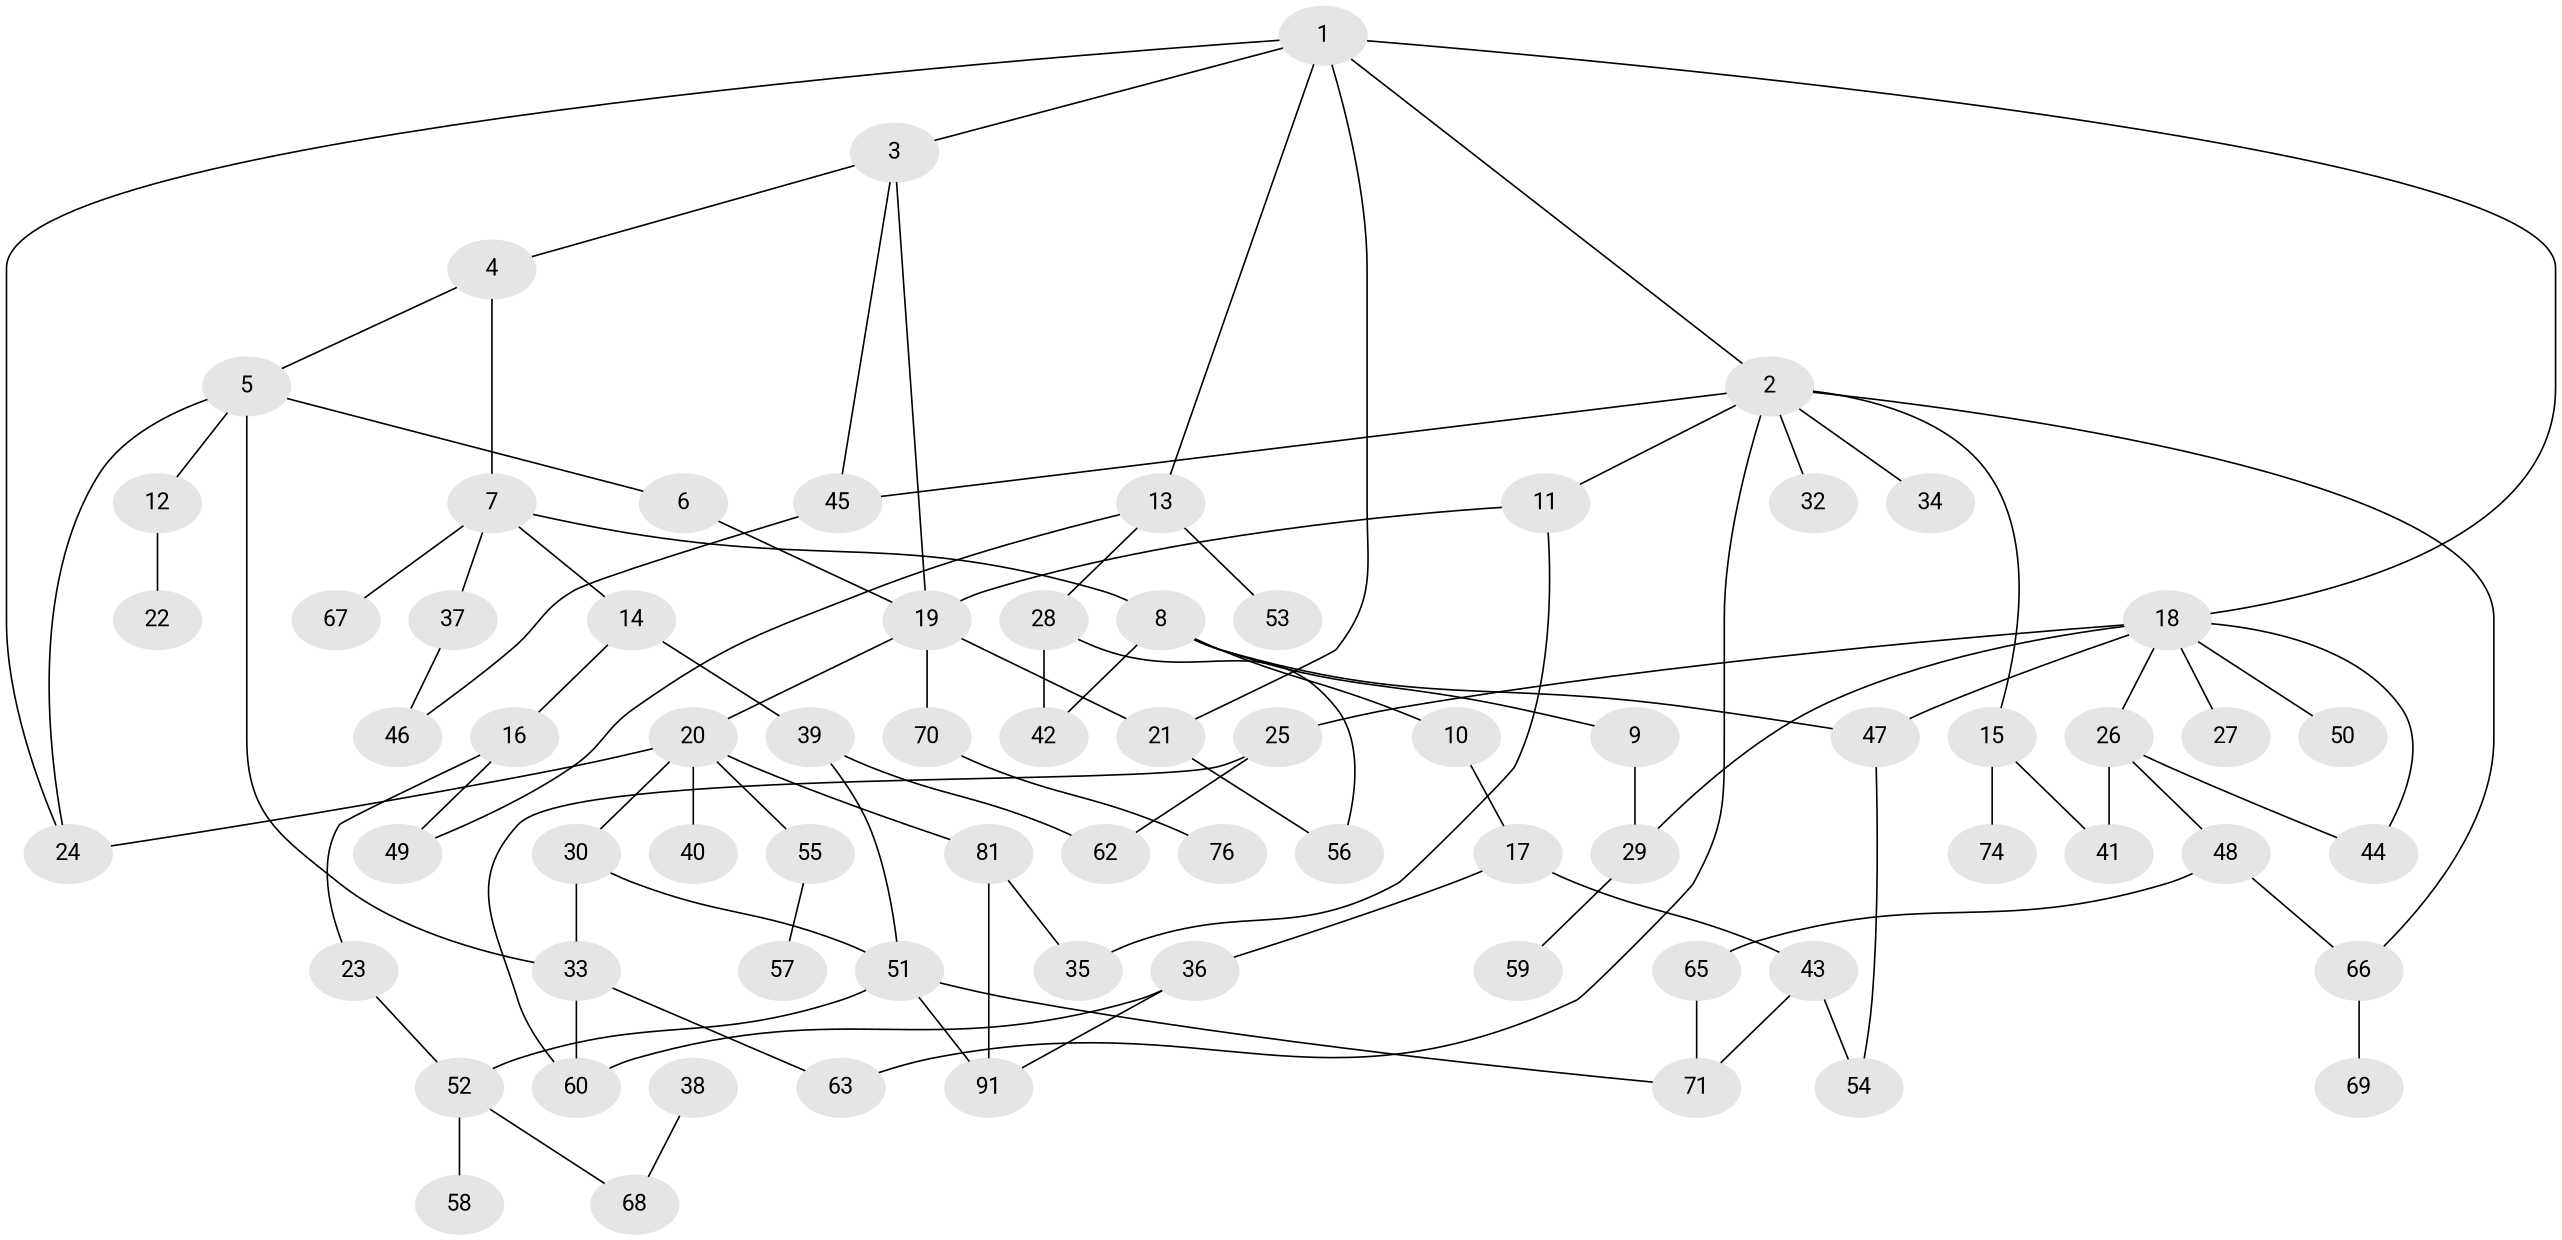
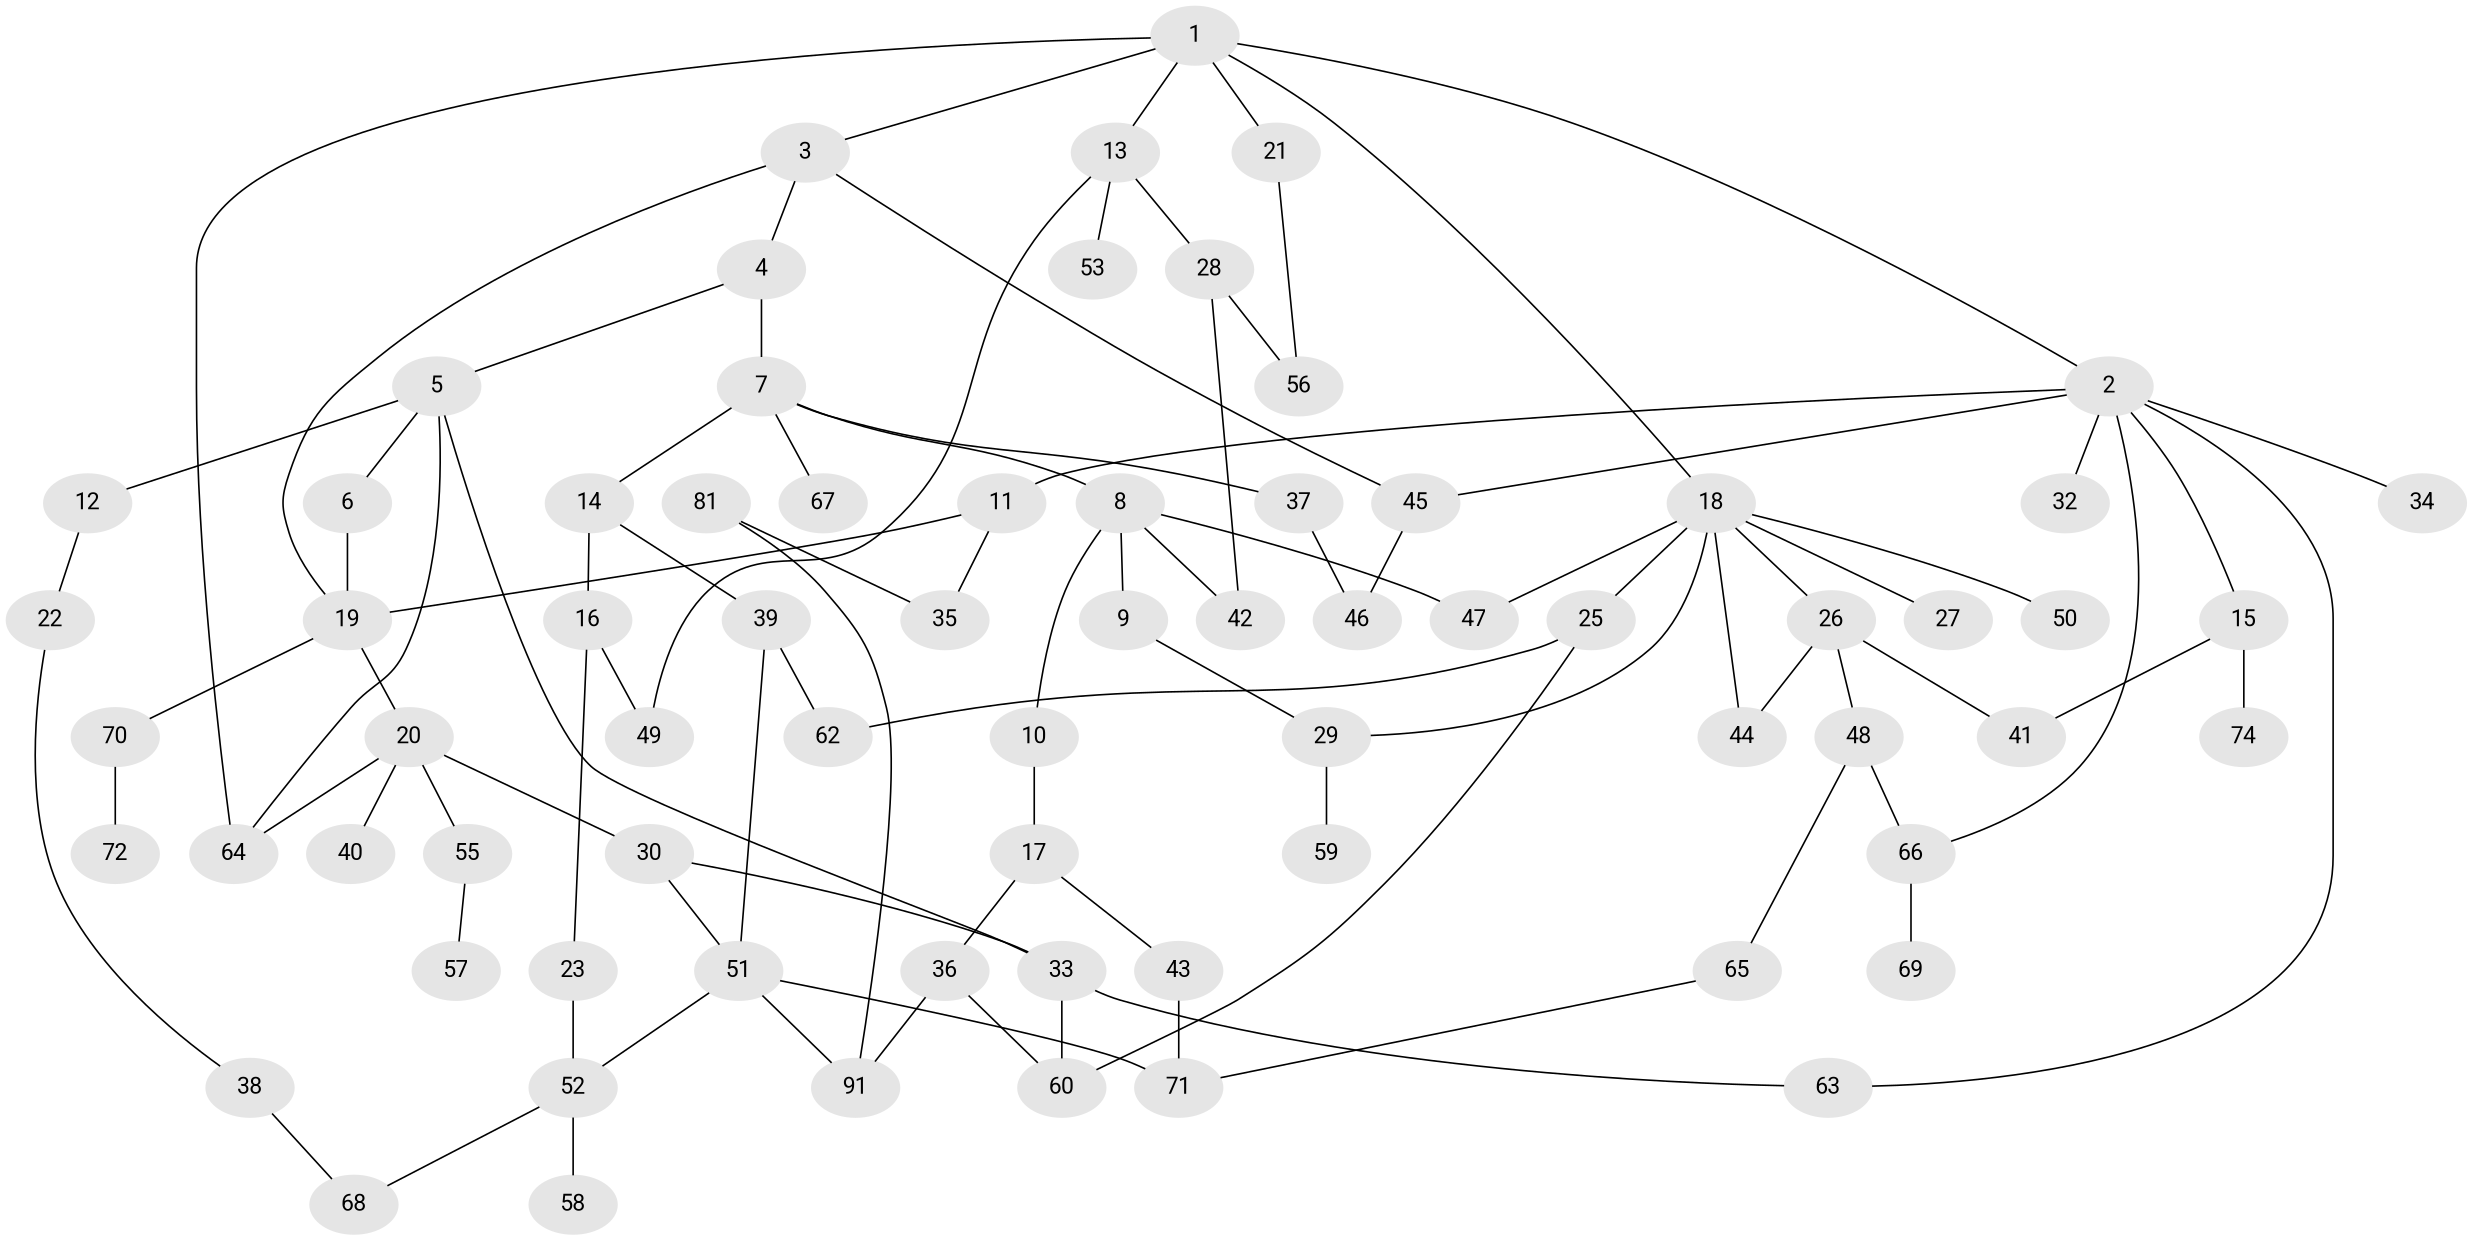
(1032, 673) -> none
(838, 800) -> none
(68, 854) -> (234, 854)
(1223, 854) -> (115, 854)
none -> (59, 888)
(1859, 1088) -> none
